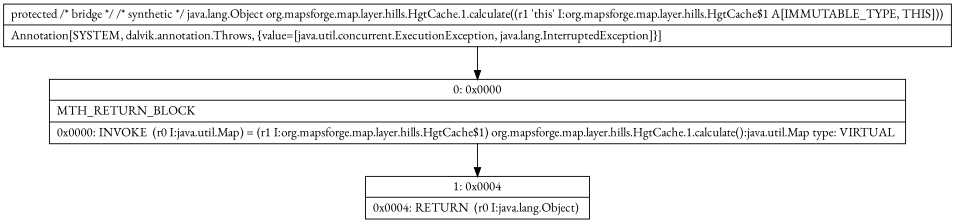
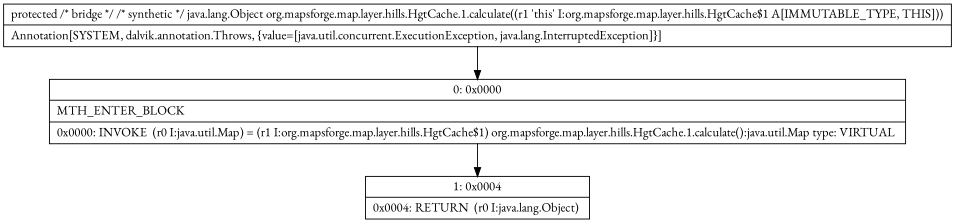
(127, 111) -> (121, 111)
